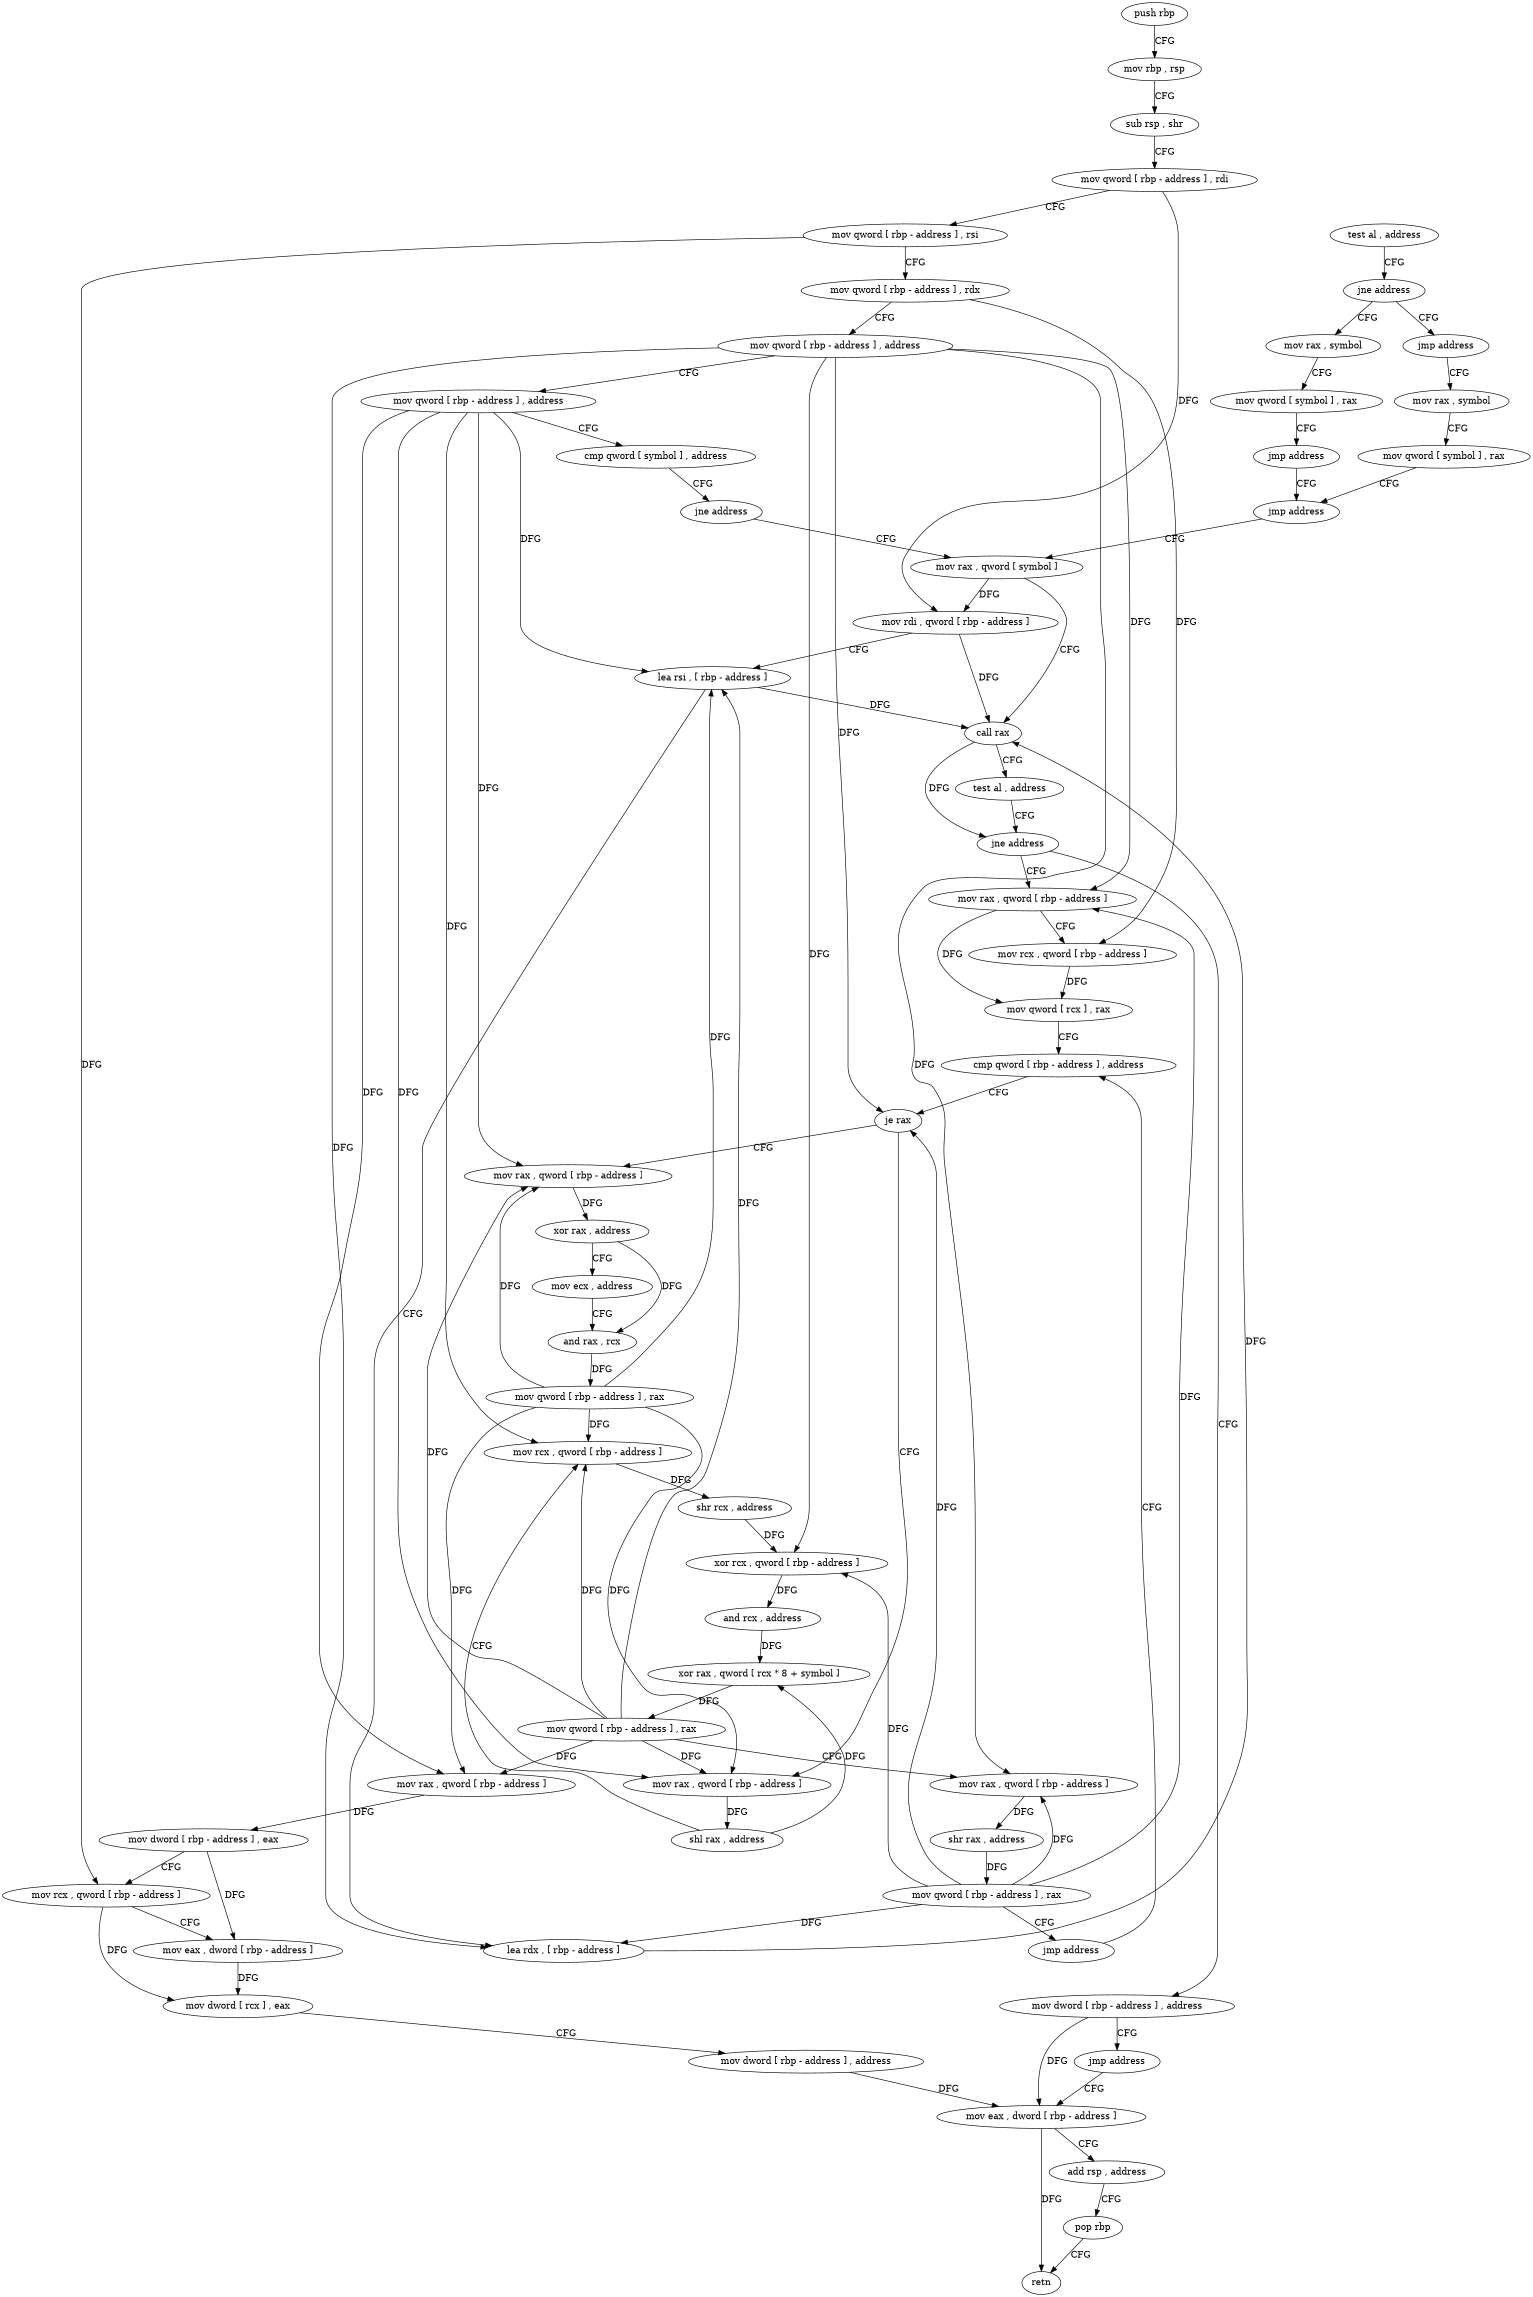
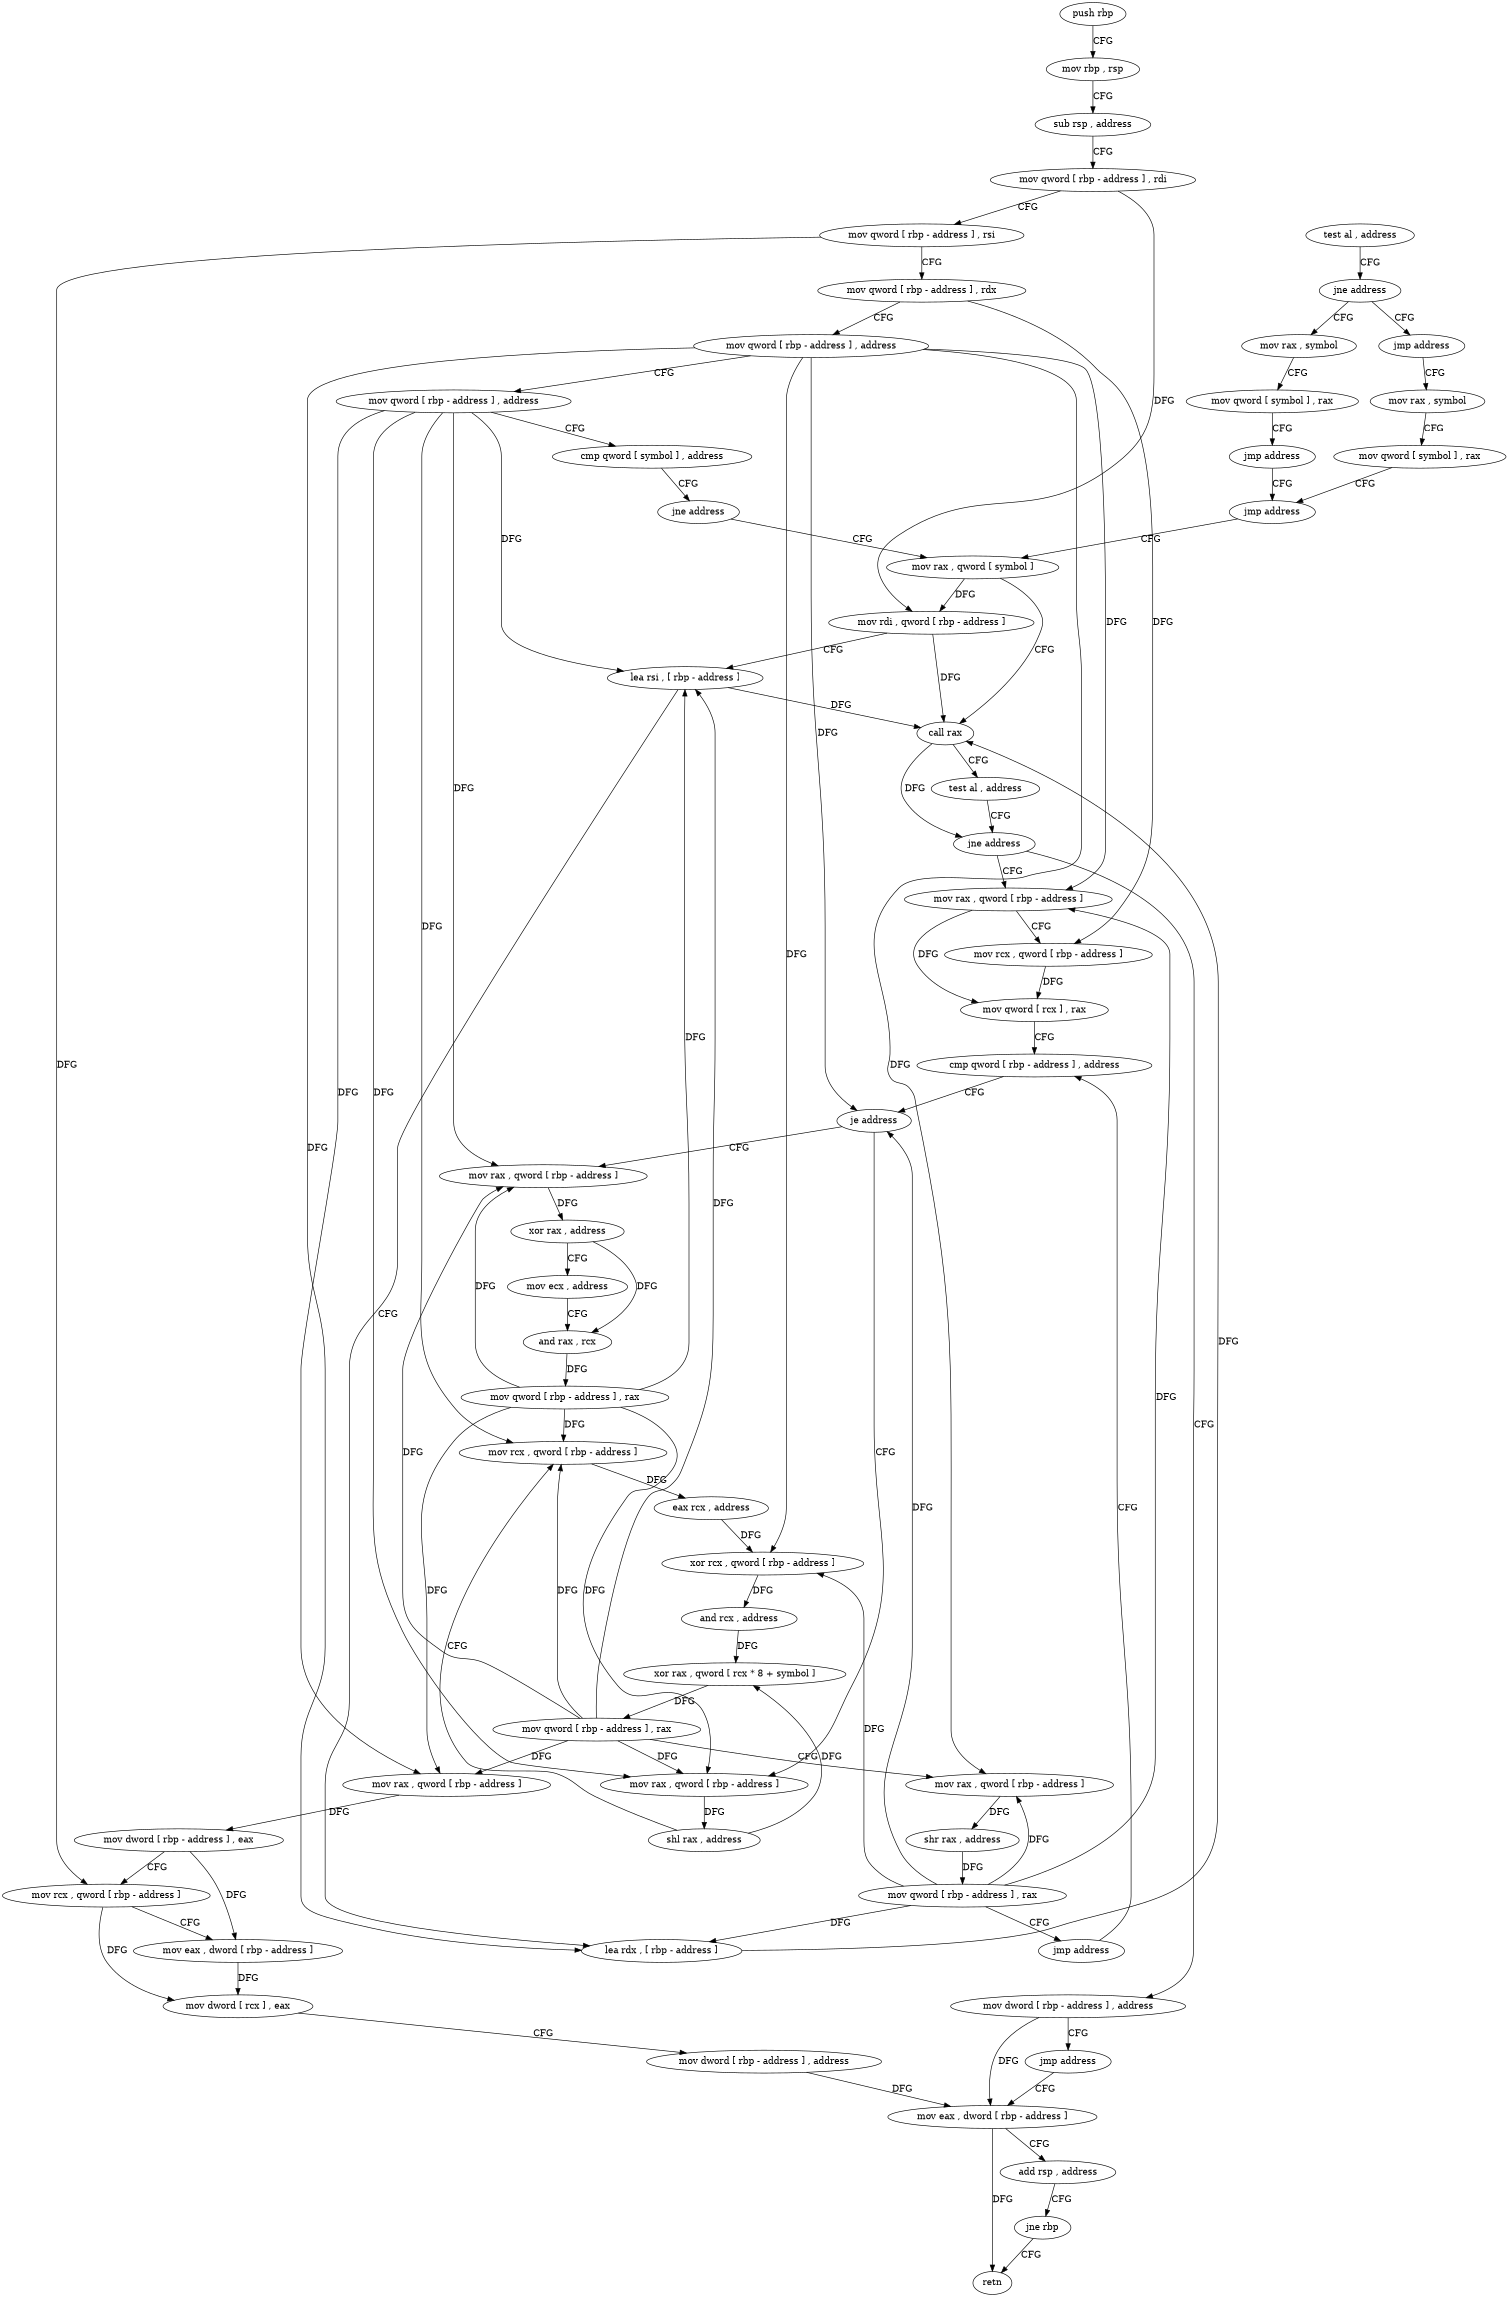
(1155, 125) -> (1093, 125)
(898, 1121) -> (874, 1121)
(735, 1508) -> (711, 1508)
(1093, 2228) -> (1043, 2228)
